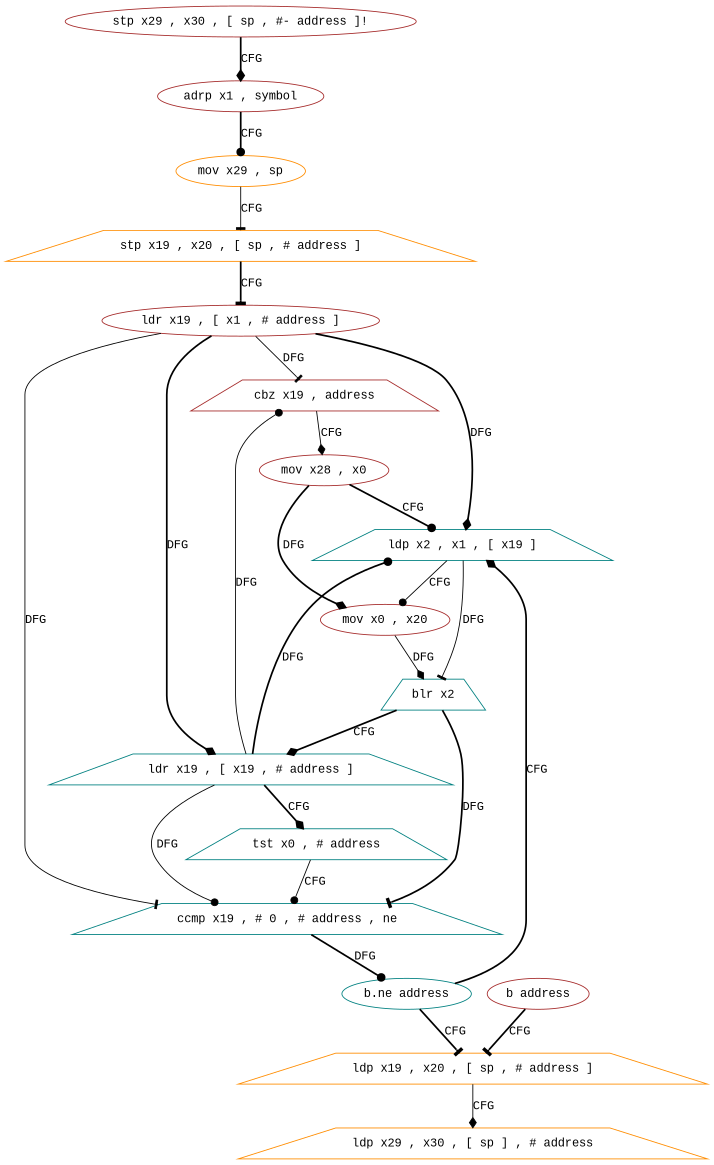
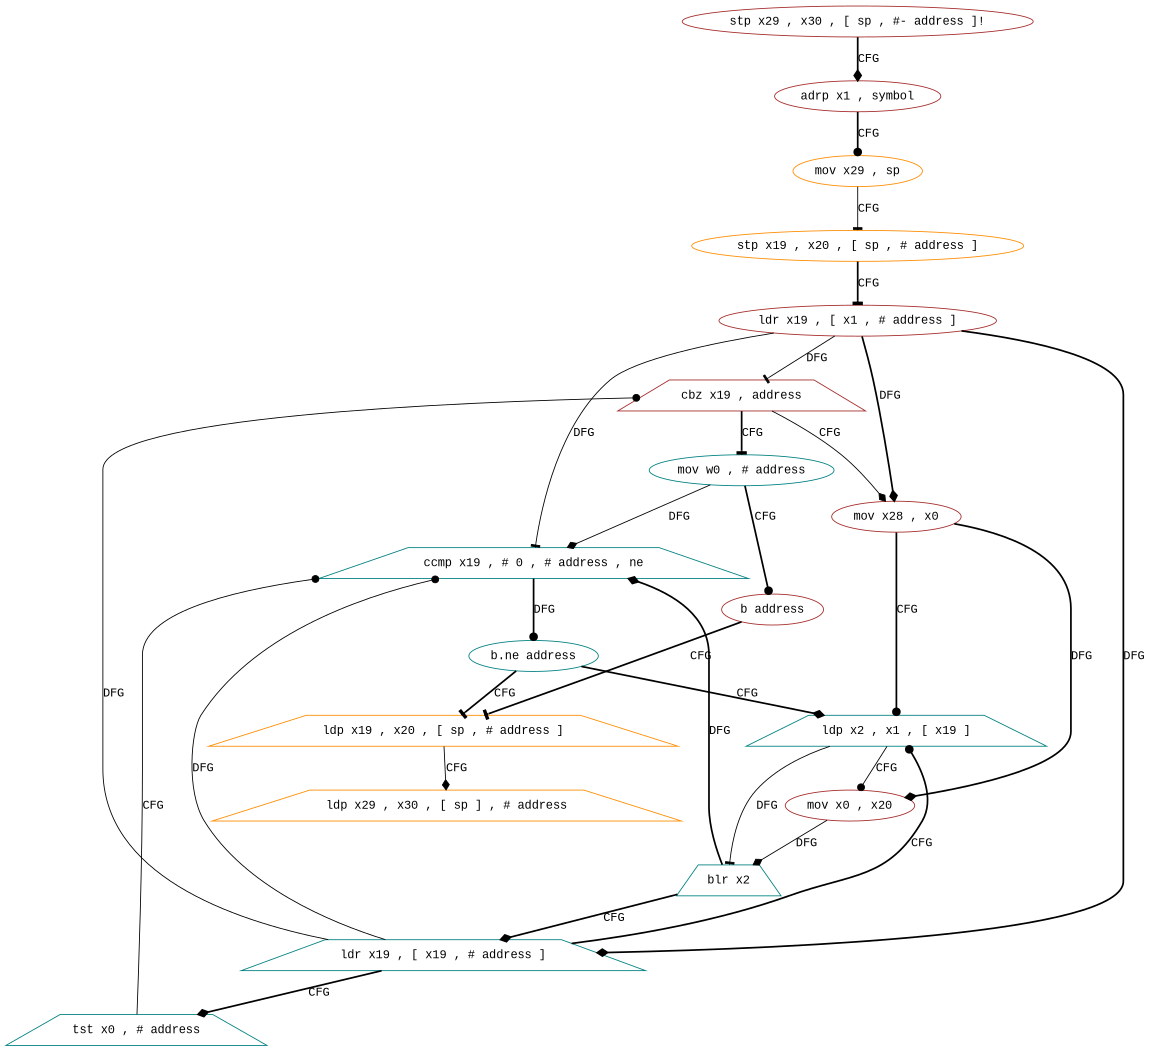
(241, 246) -> (858, 246)
(448, 382) -> (880, 413)
none -> (742, 470)
(293, 657) -> (922, 843)
(461, 822) -> (709, 706)
